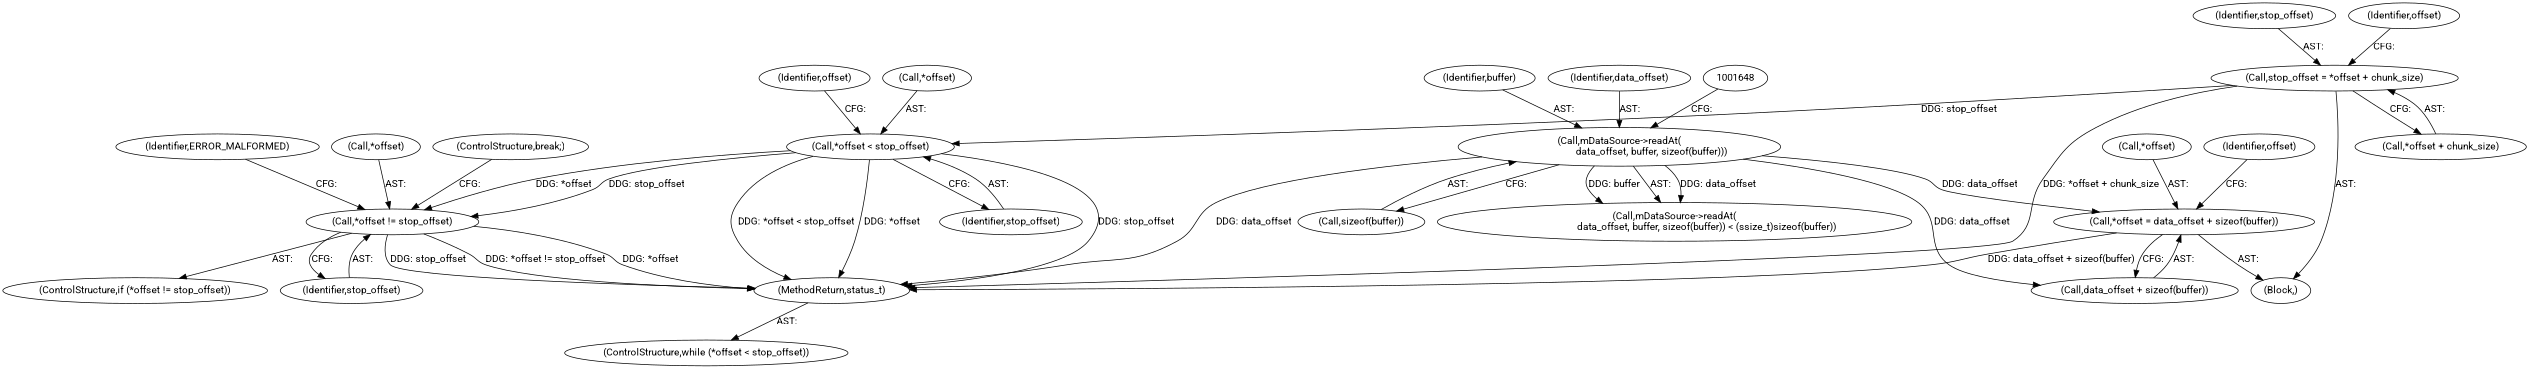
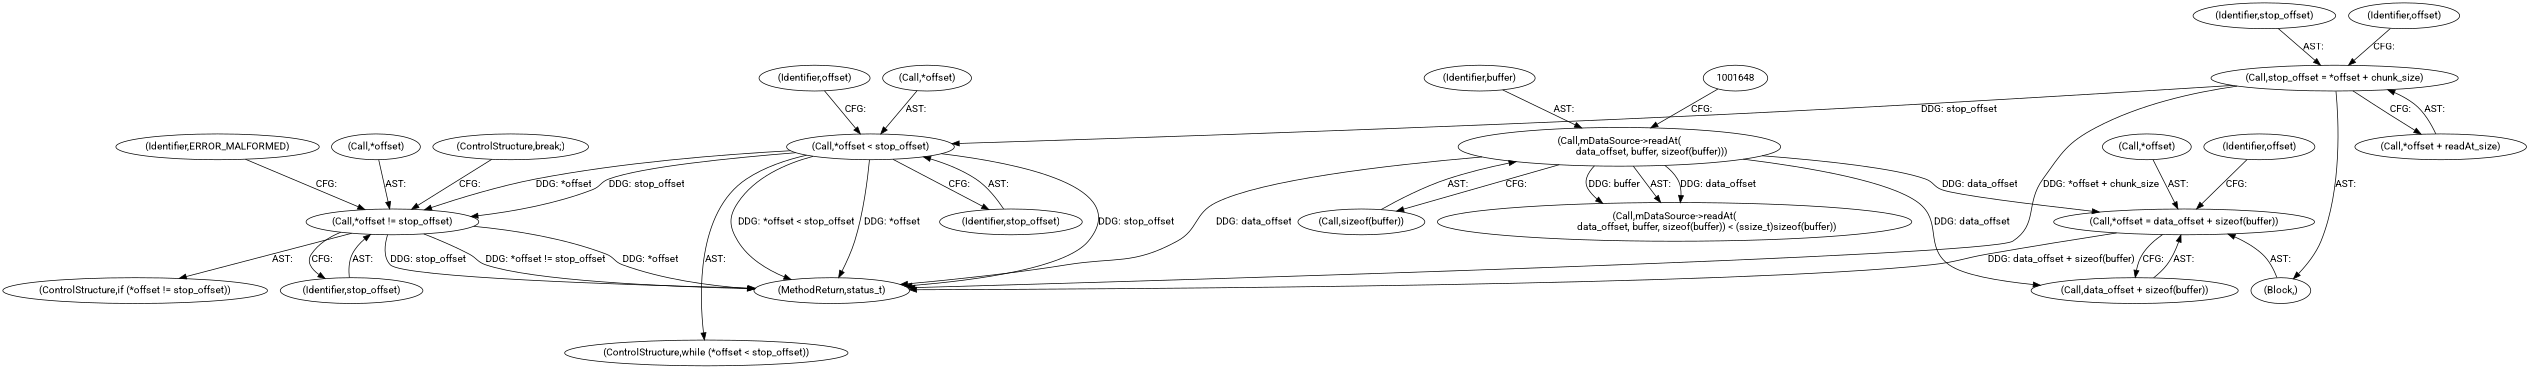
(1619, 78) -> none
(2441, 147) -> (2441, 147)
(2227, 257) -> (2260, 253)
(773, 320) -> (715, 219)
